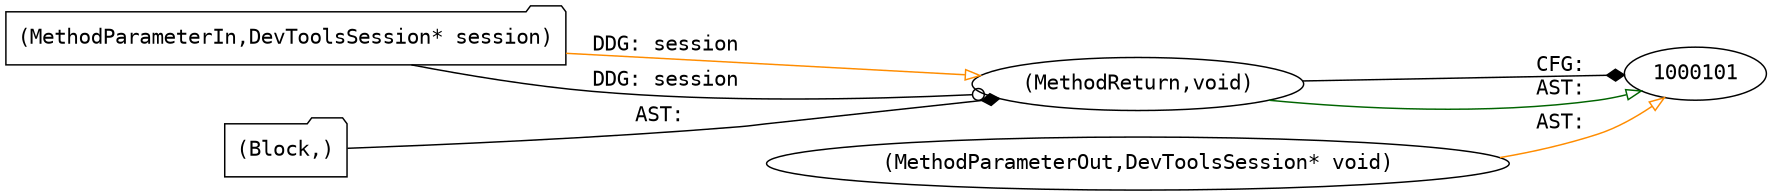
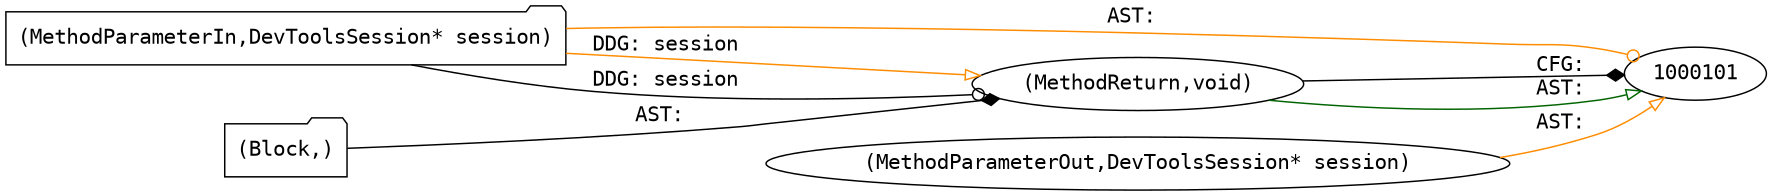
none -> (1097, 32)
(1138, 164) -> (1138, 164)
